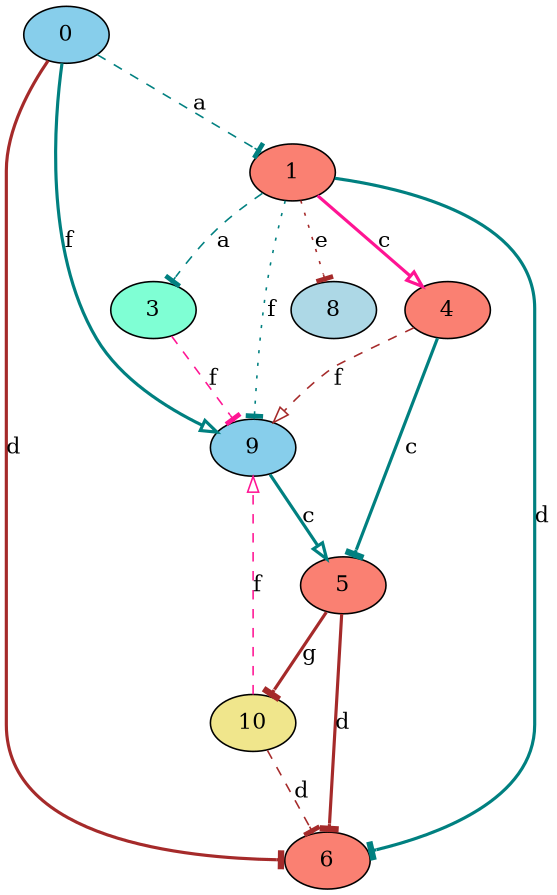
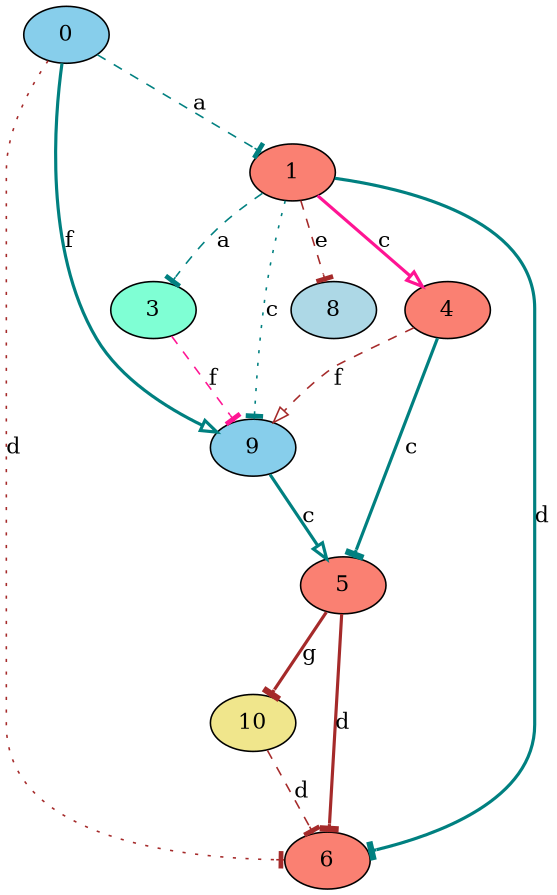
(312, 237) -> (312, 237)
(272, 310) -> (272, 310)
(6, 554) -> (6, 554)
(253, 593) -> none
